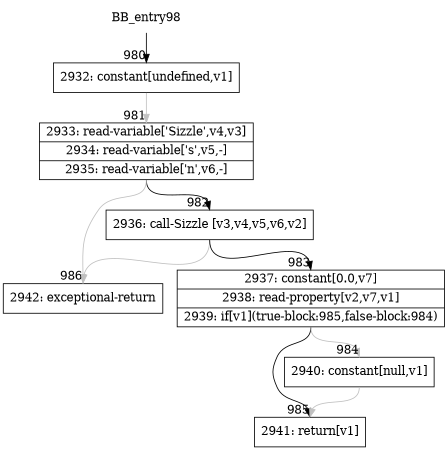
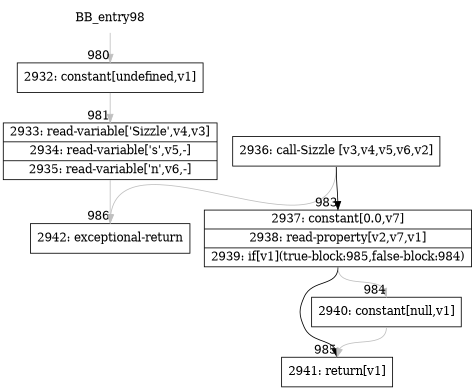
(146, 44) -> (110, 44)
(174, 195) -> none
